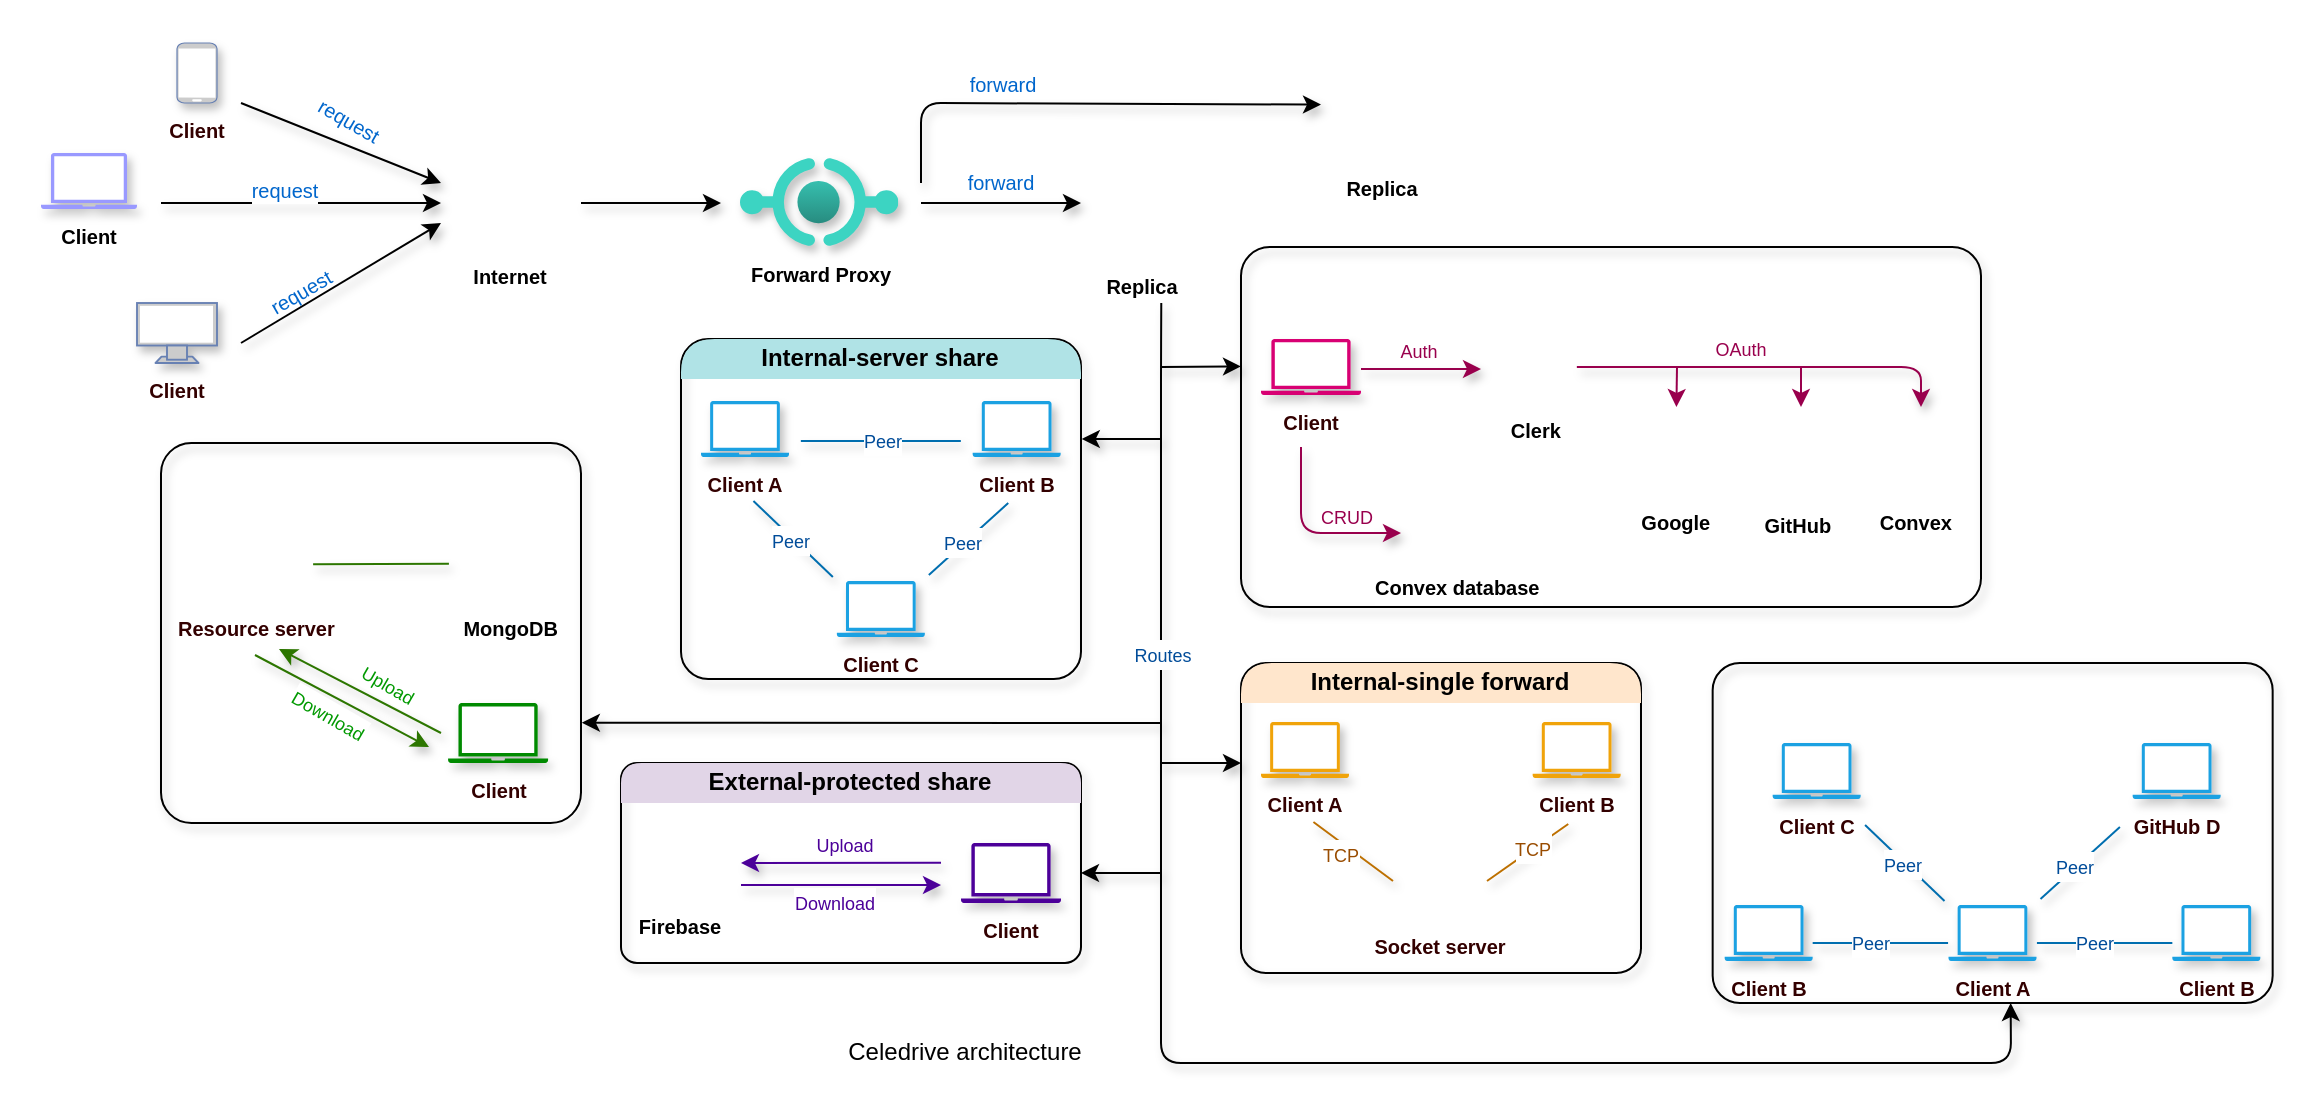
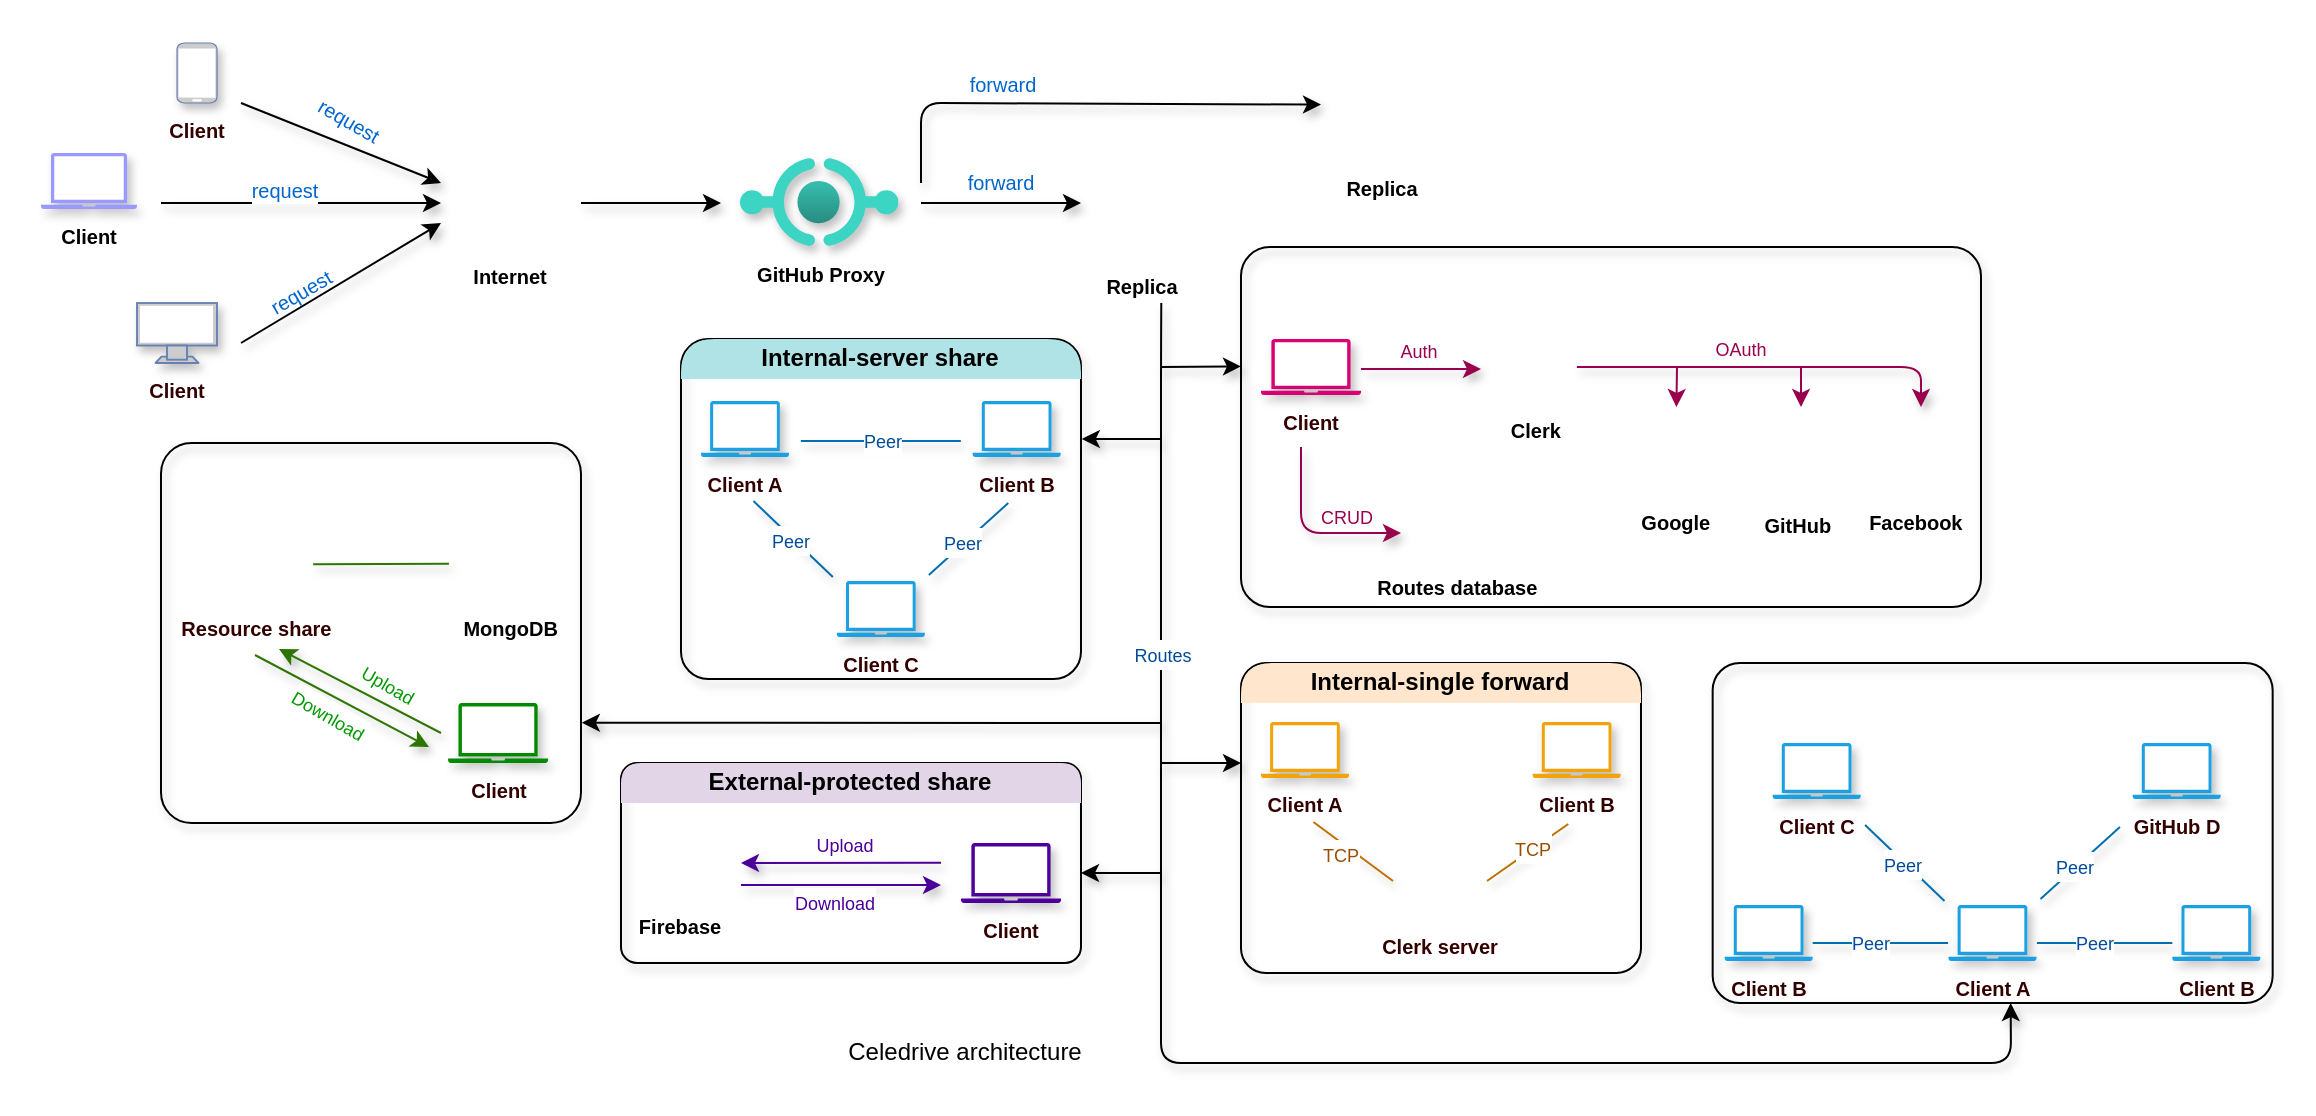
(822, 275) -> (822, 275)
(1916, 523) -> (1916, 523)
(1457, 589) -> (1457, 589)
(256, 629) -> (256, 629)
(1440, 947) -> (1440, 947)
